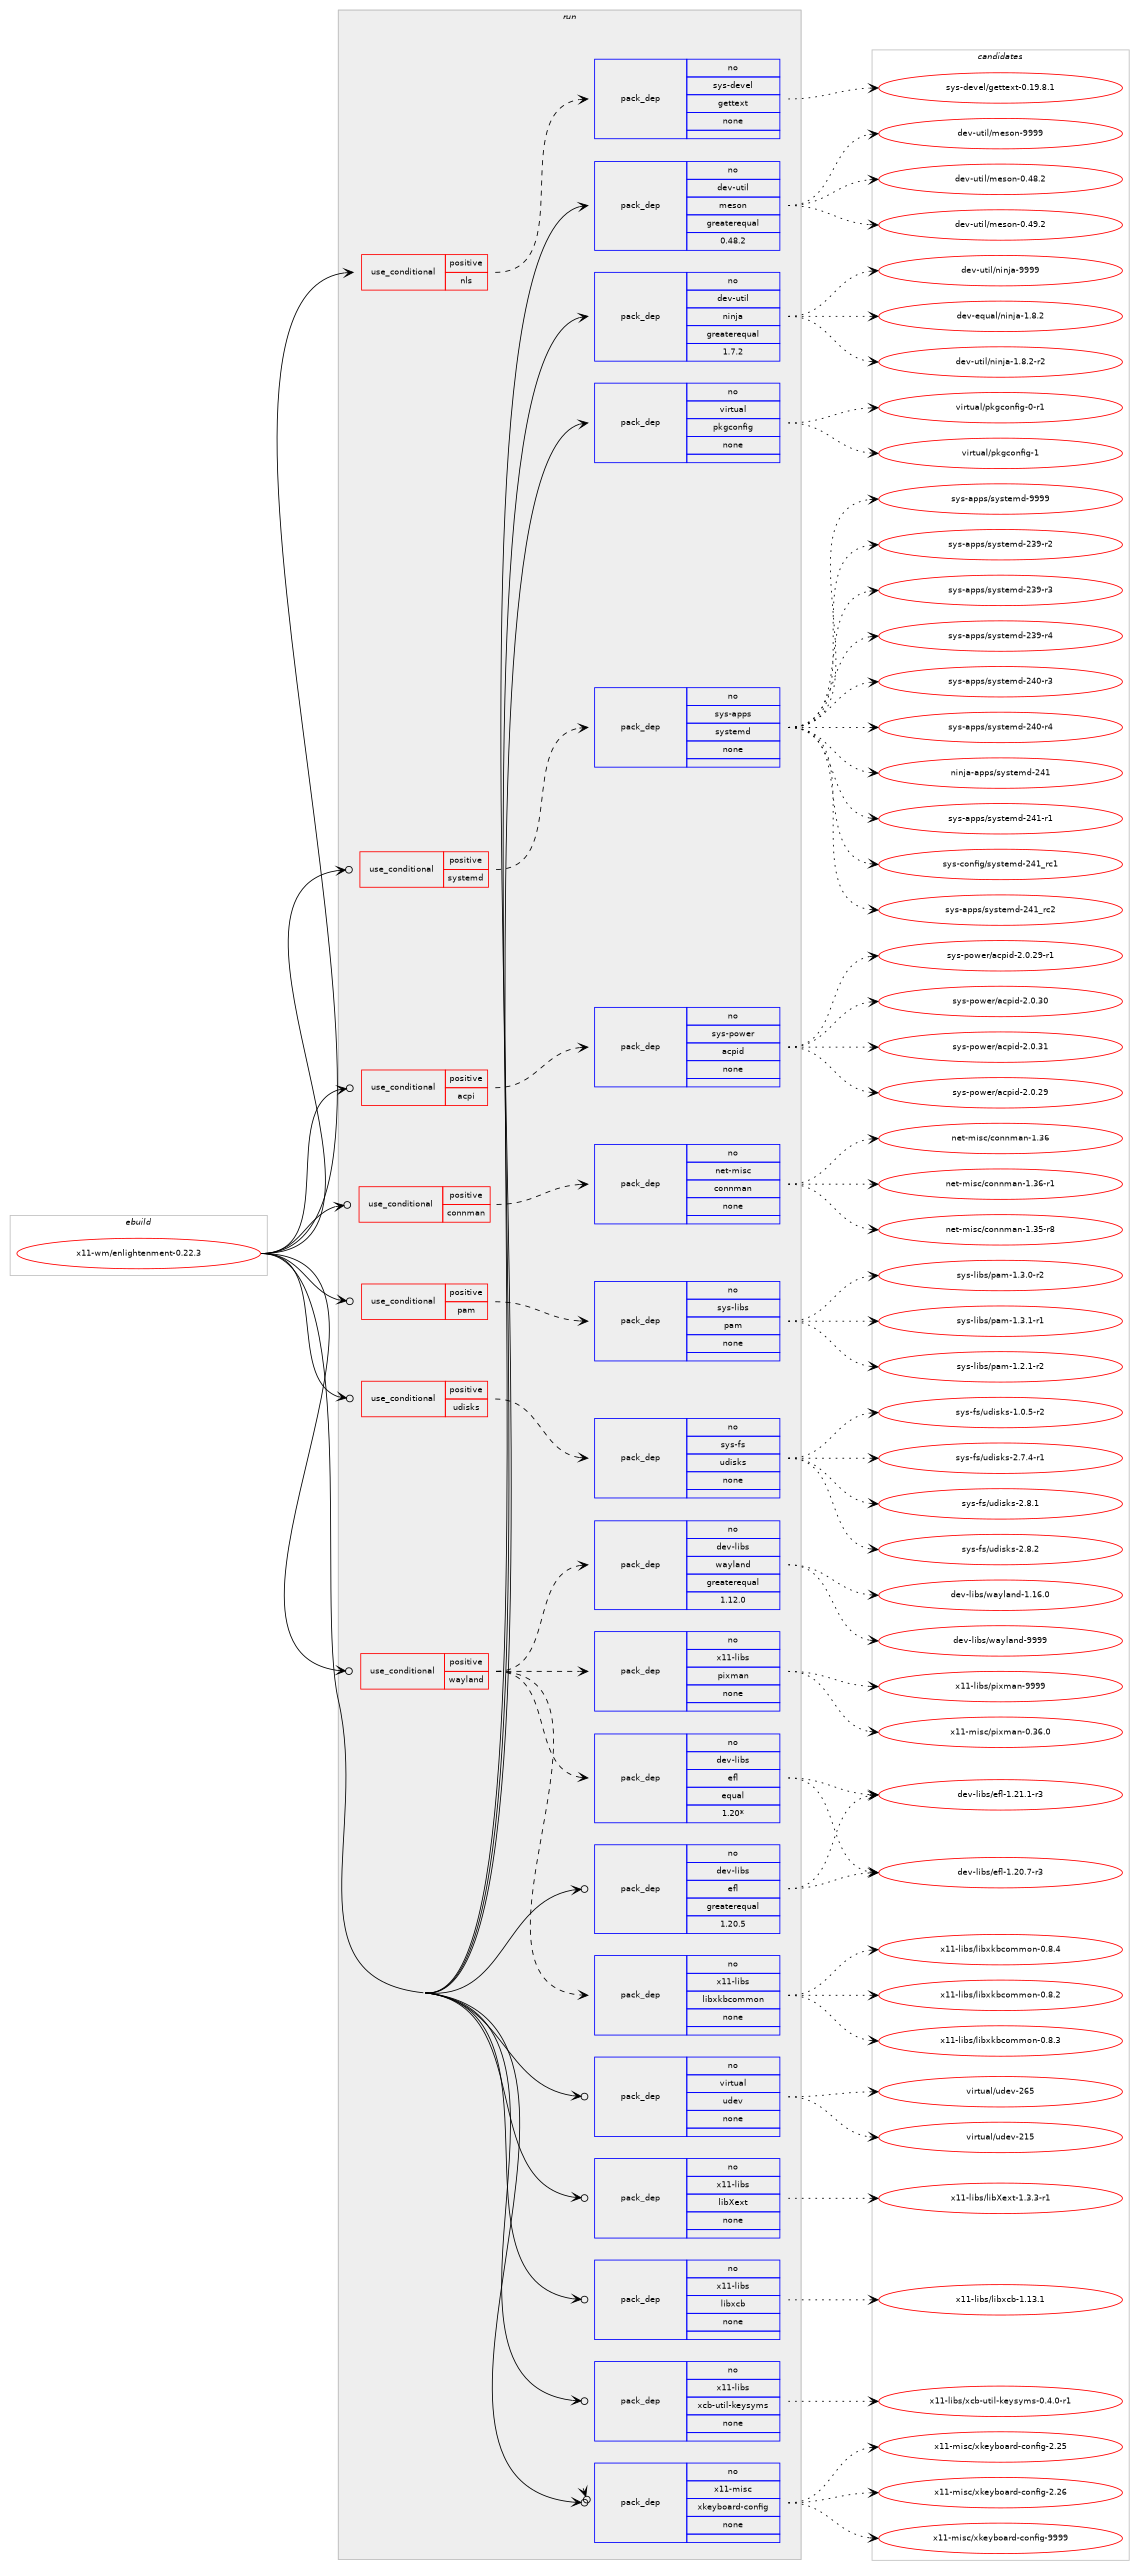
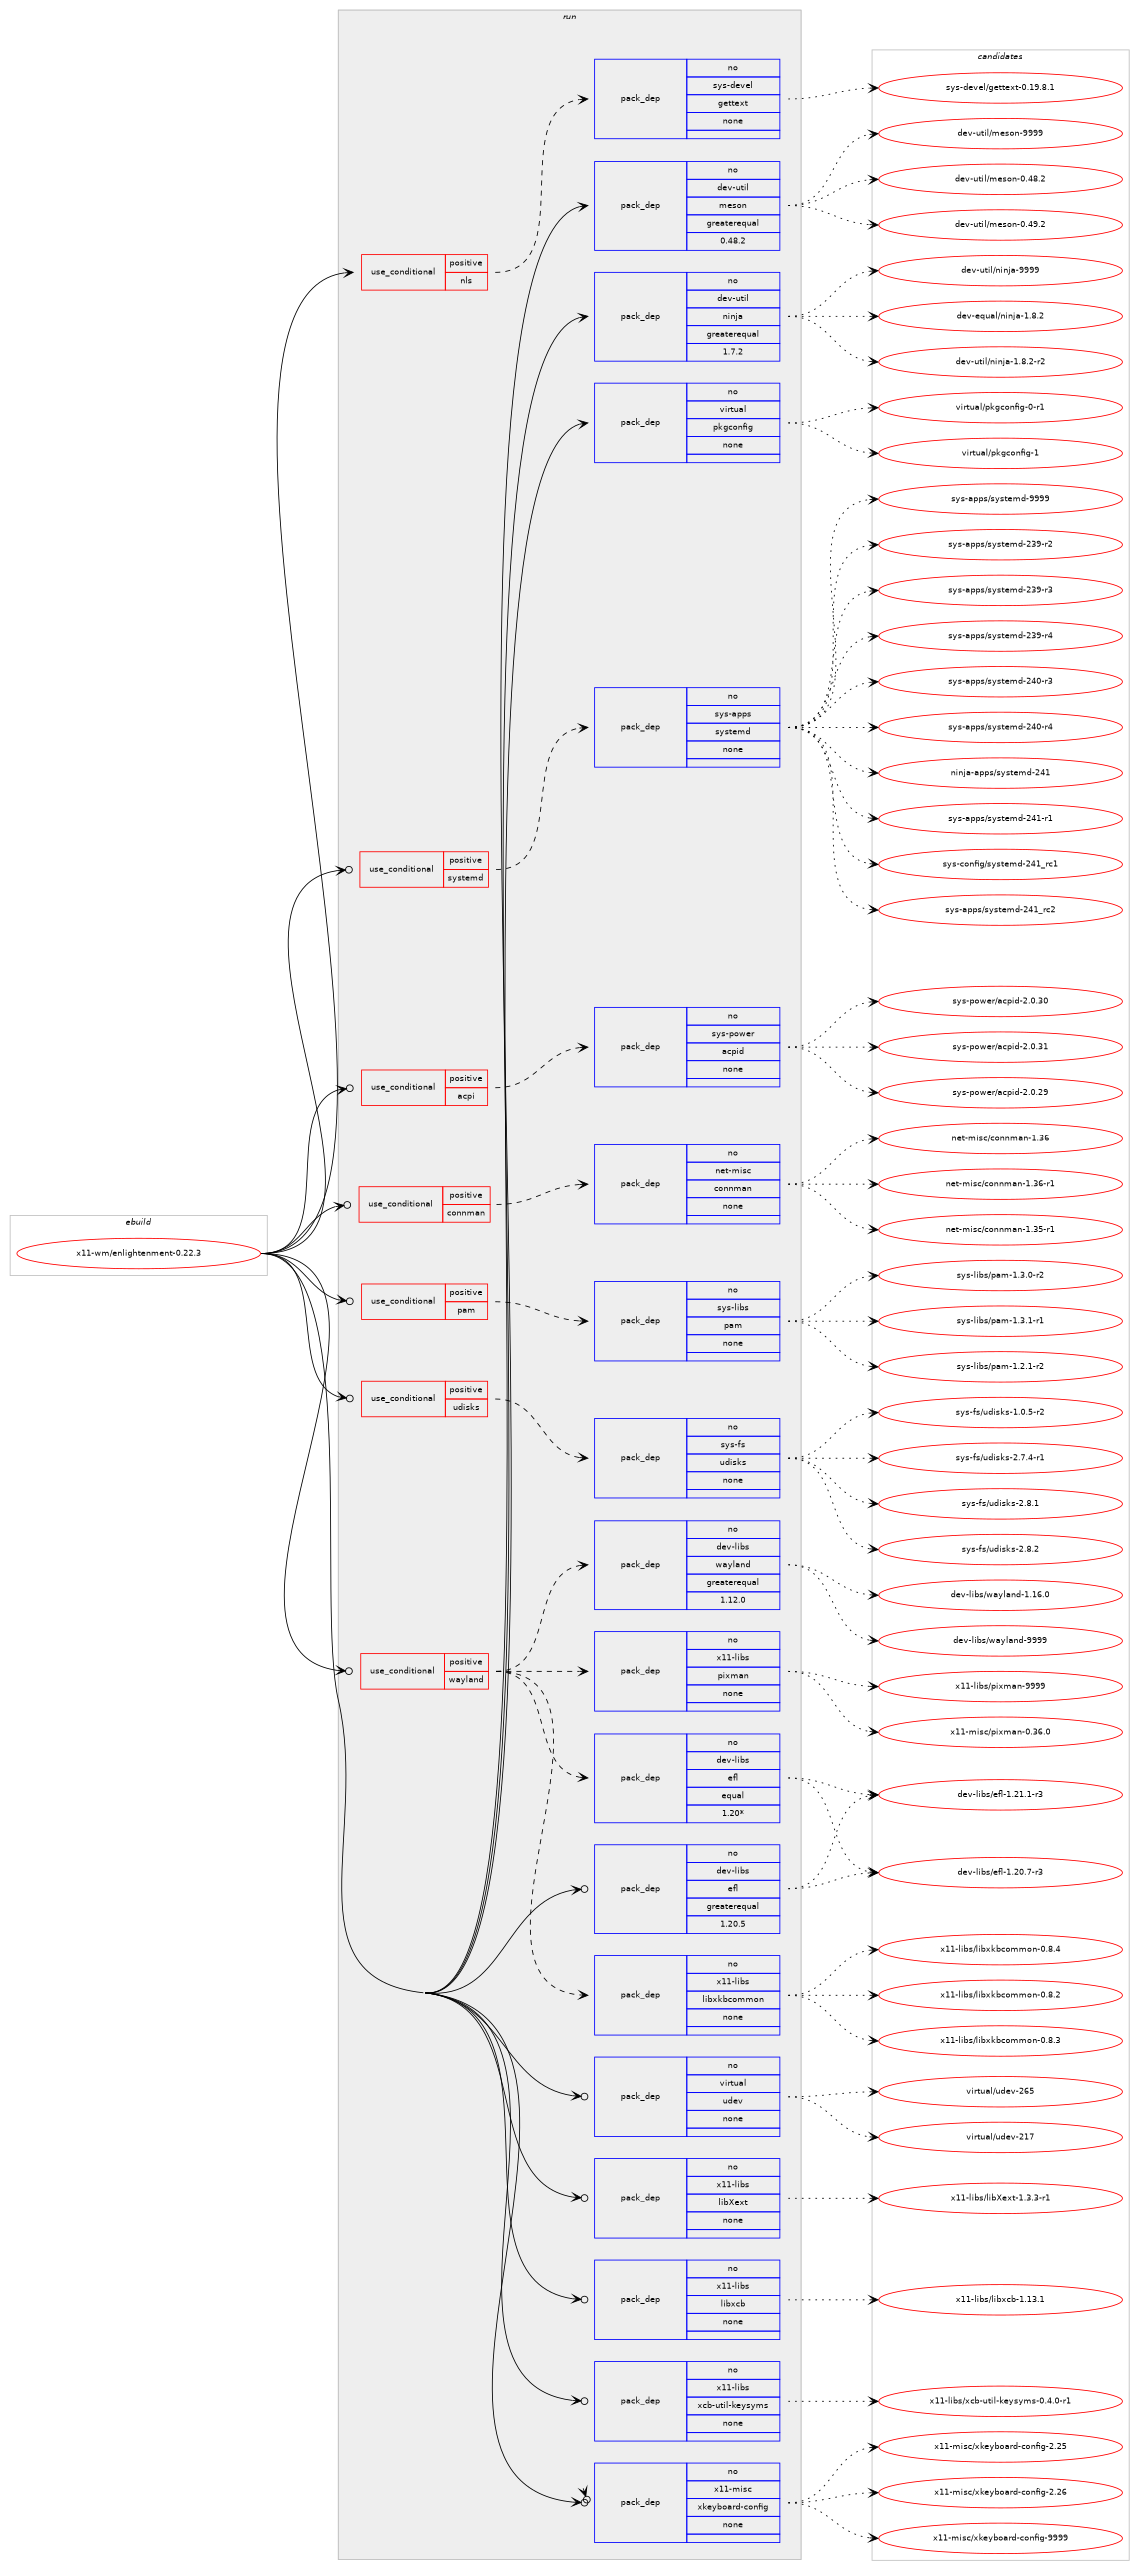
(1001, 956) -> none
(1001, 1230) -> (1001, 1230)
(1001, 2137) -> (1001, 2137)
